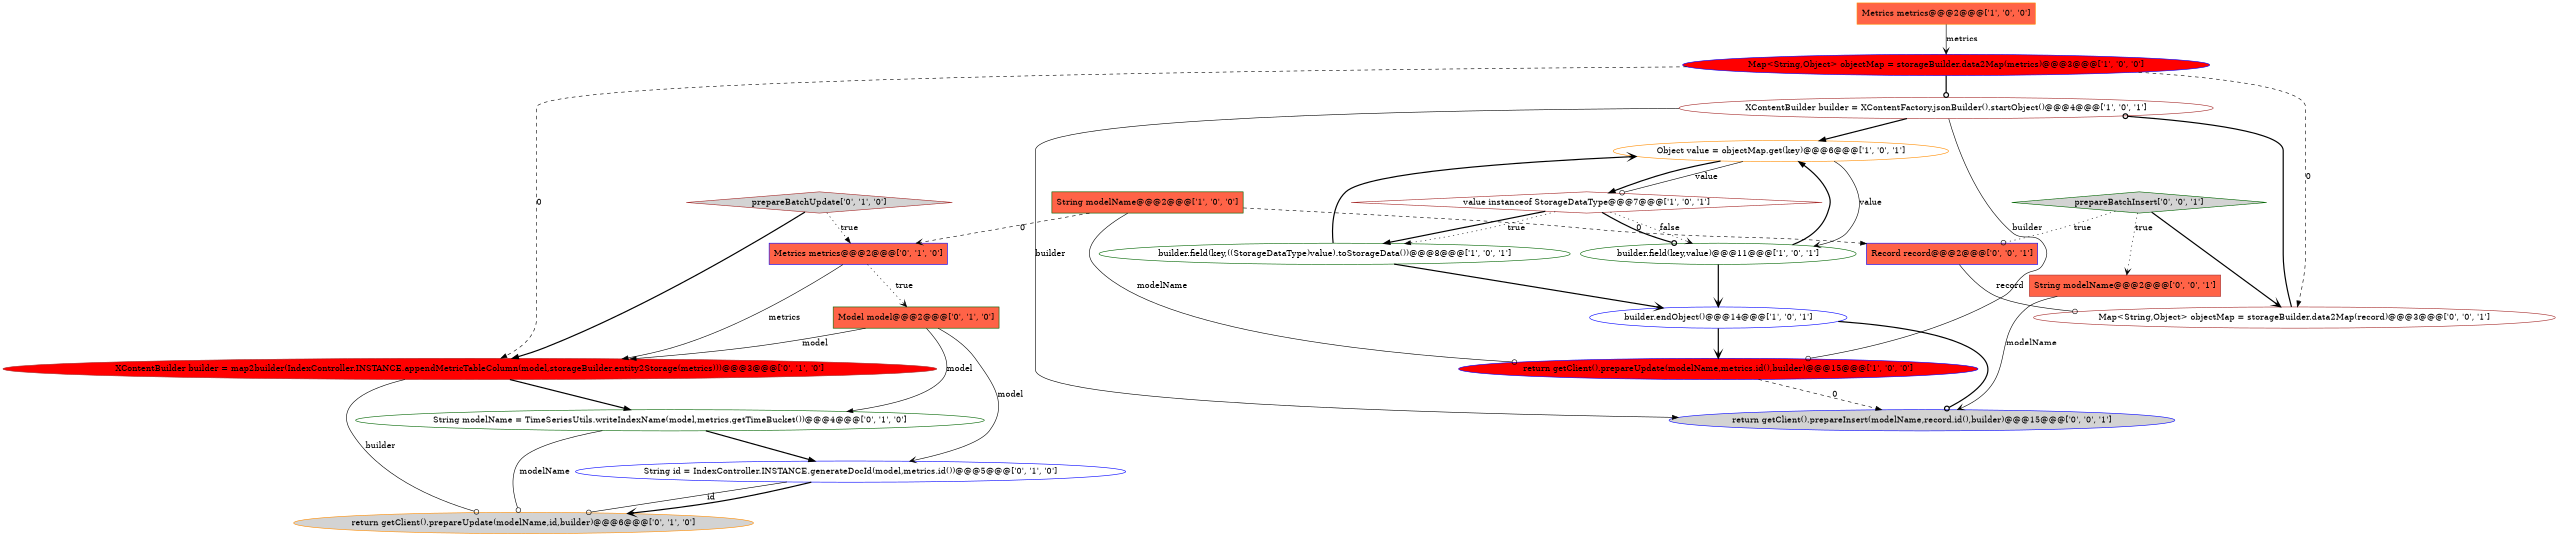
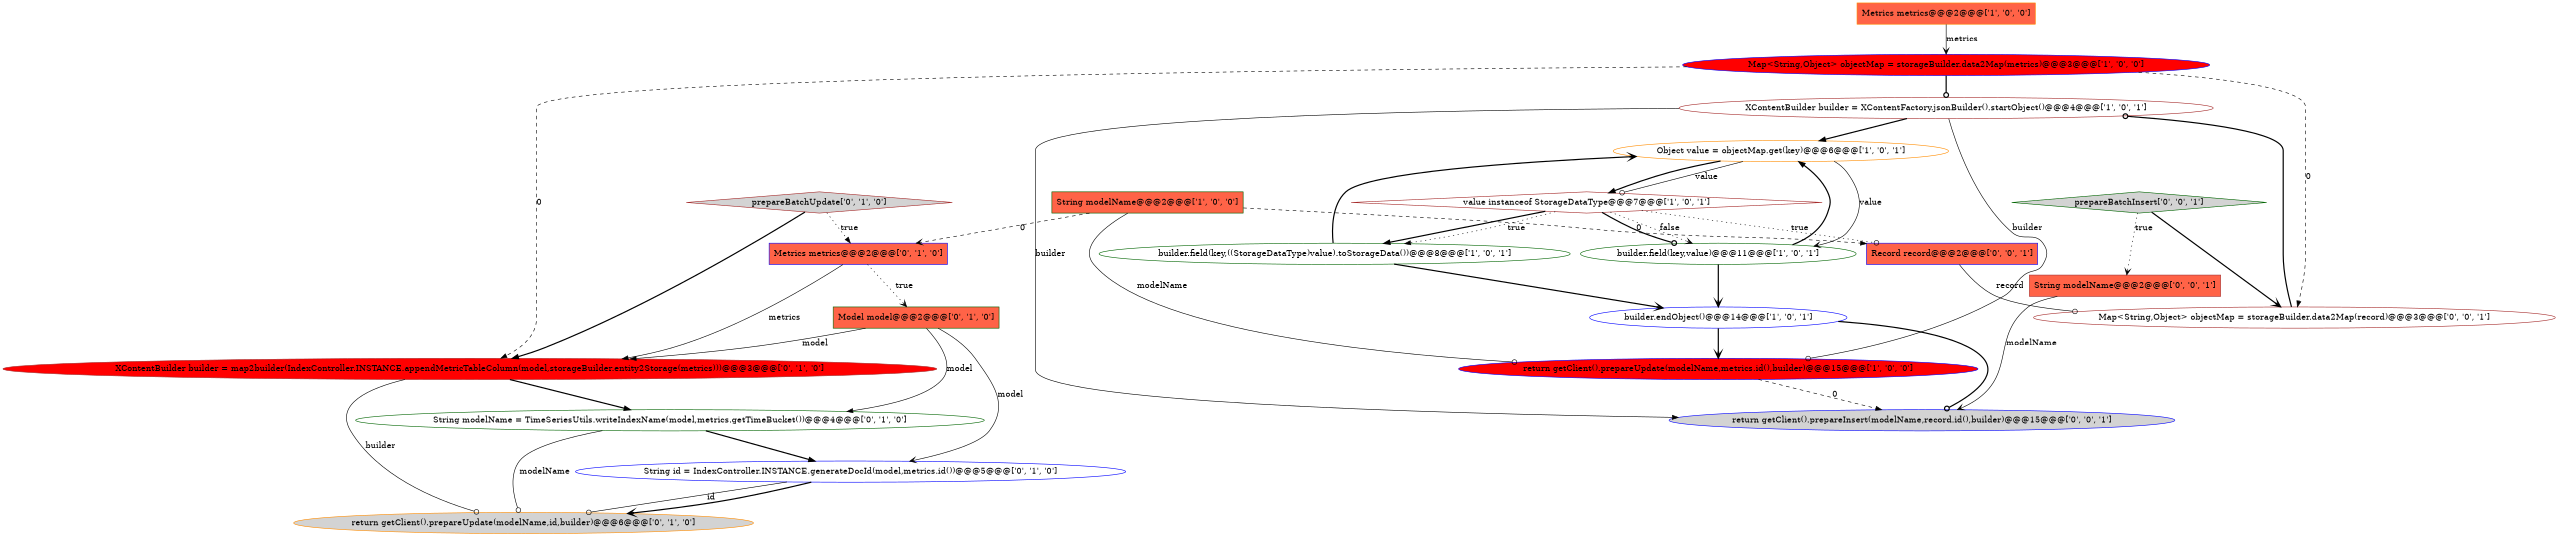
(2061, 228) -> (1758, 227)
